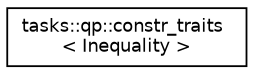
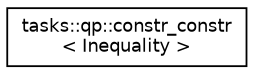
(127, 37) -> (127, 37)
